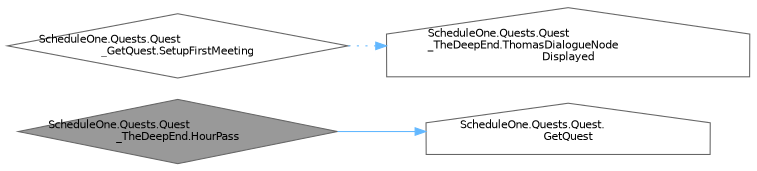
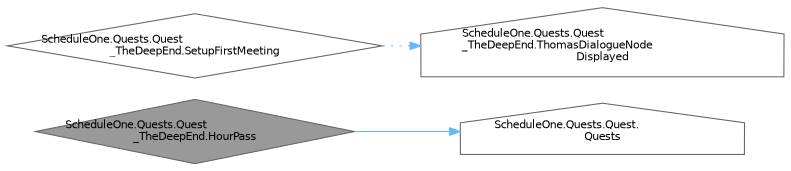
(178, 46) -> (195, 46)
(568, 132) -> (602, 132)
